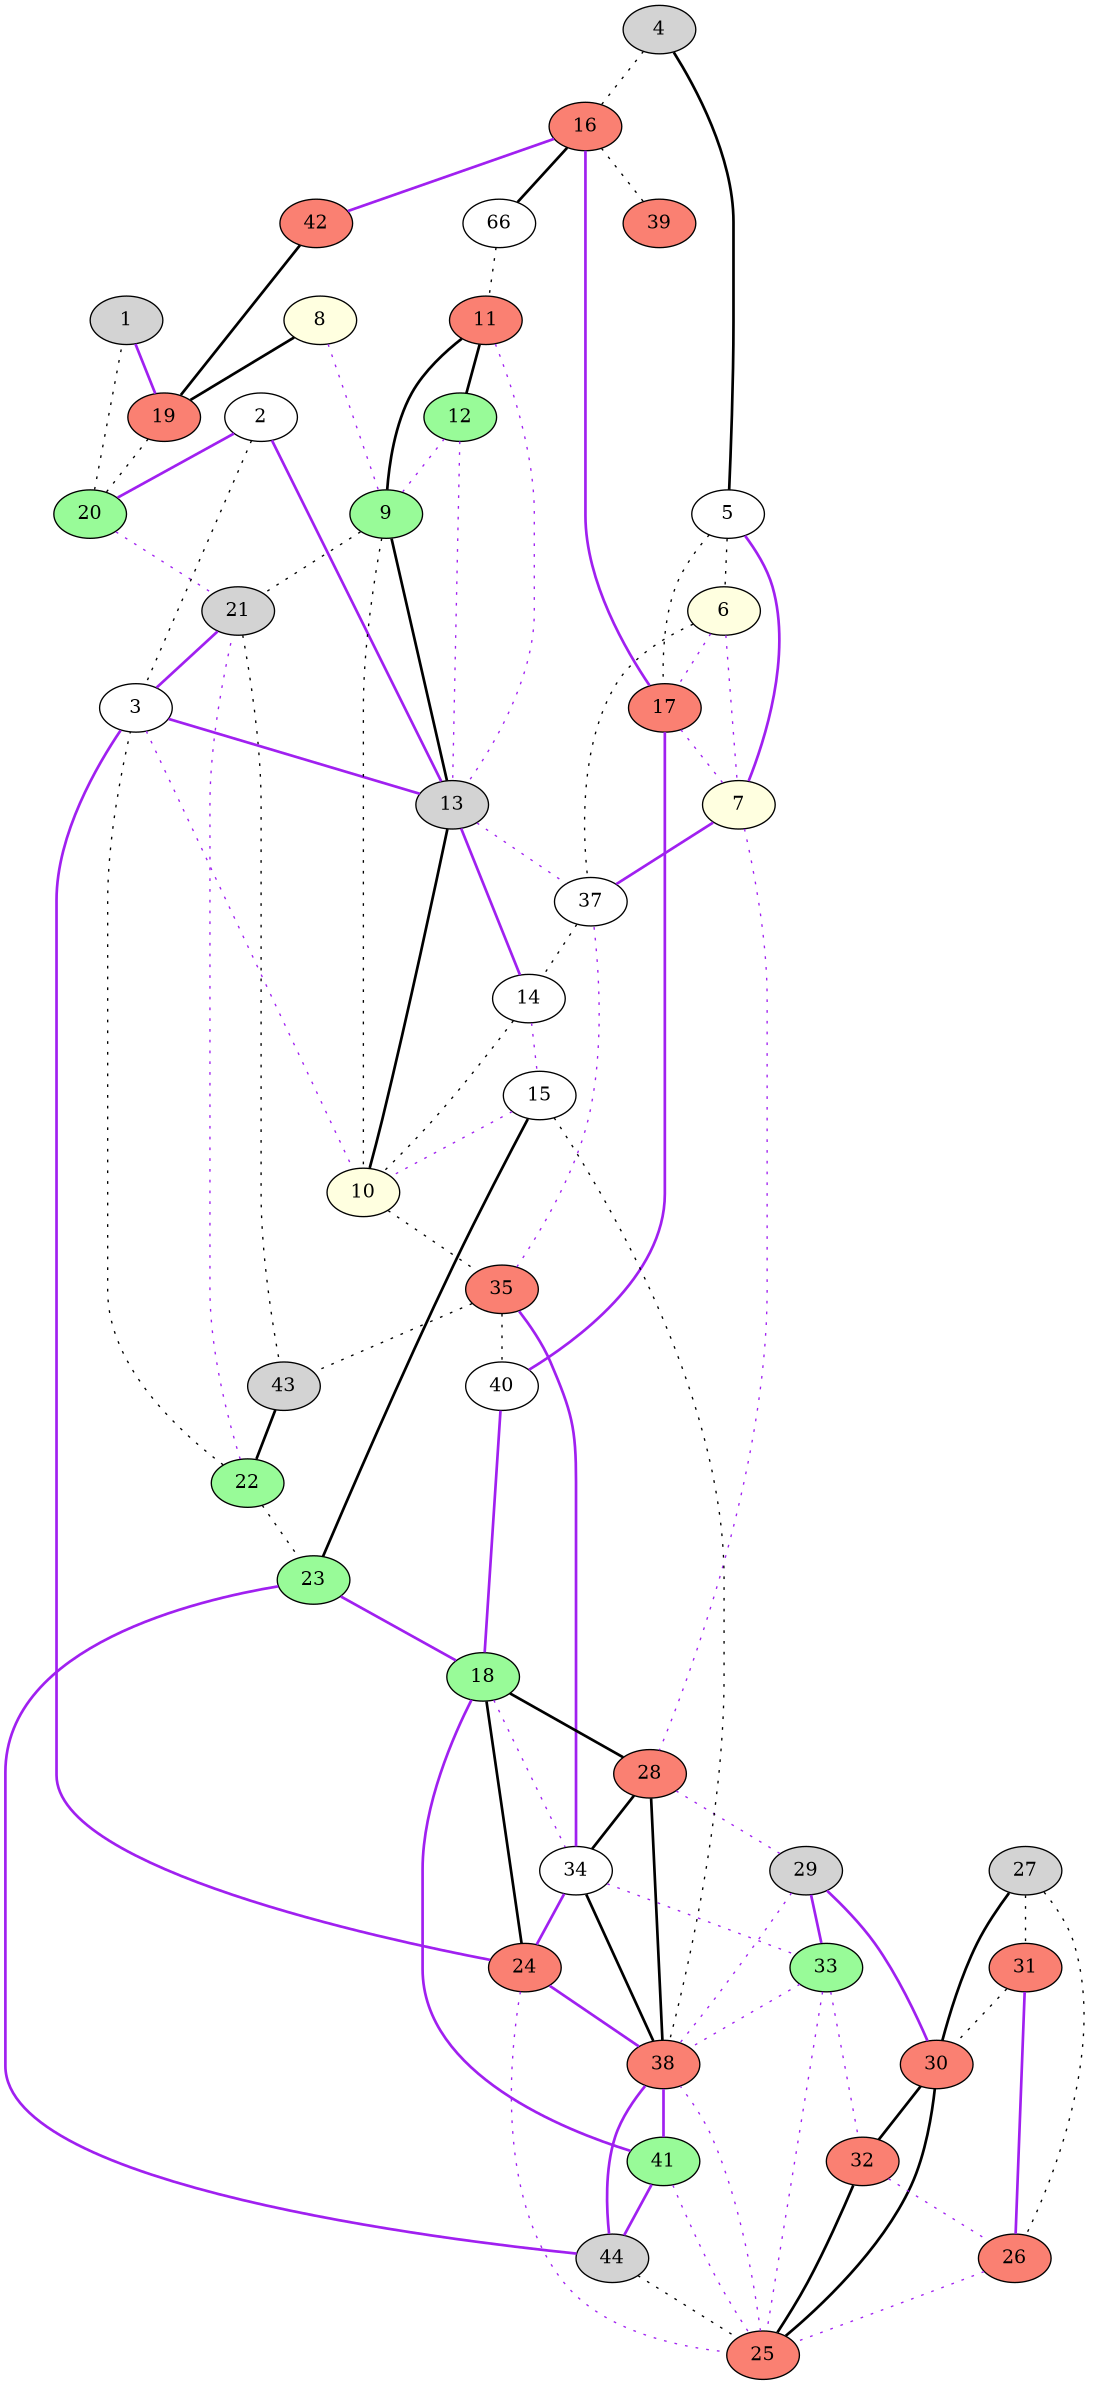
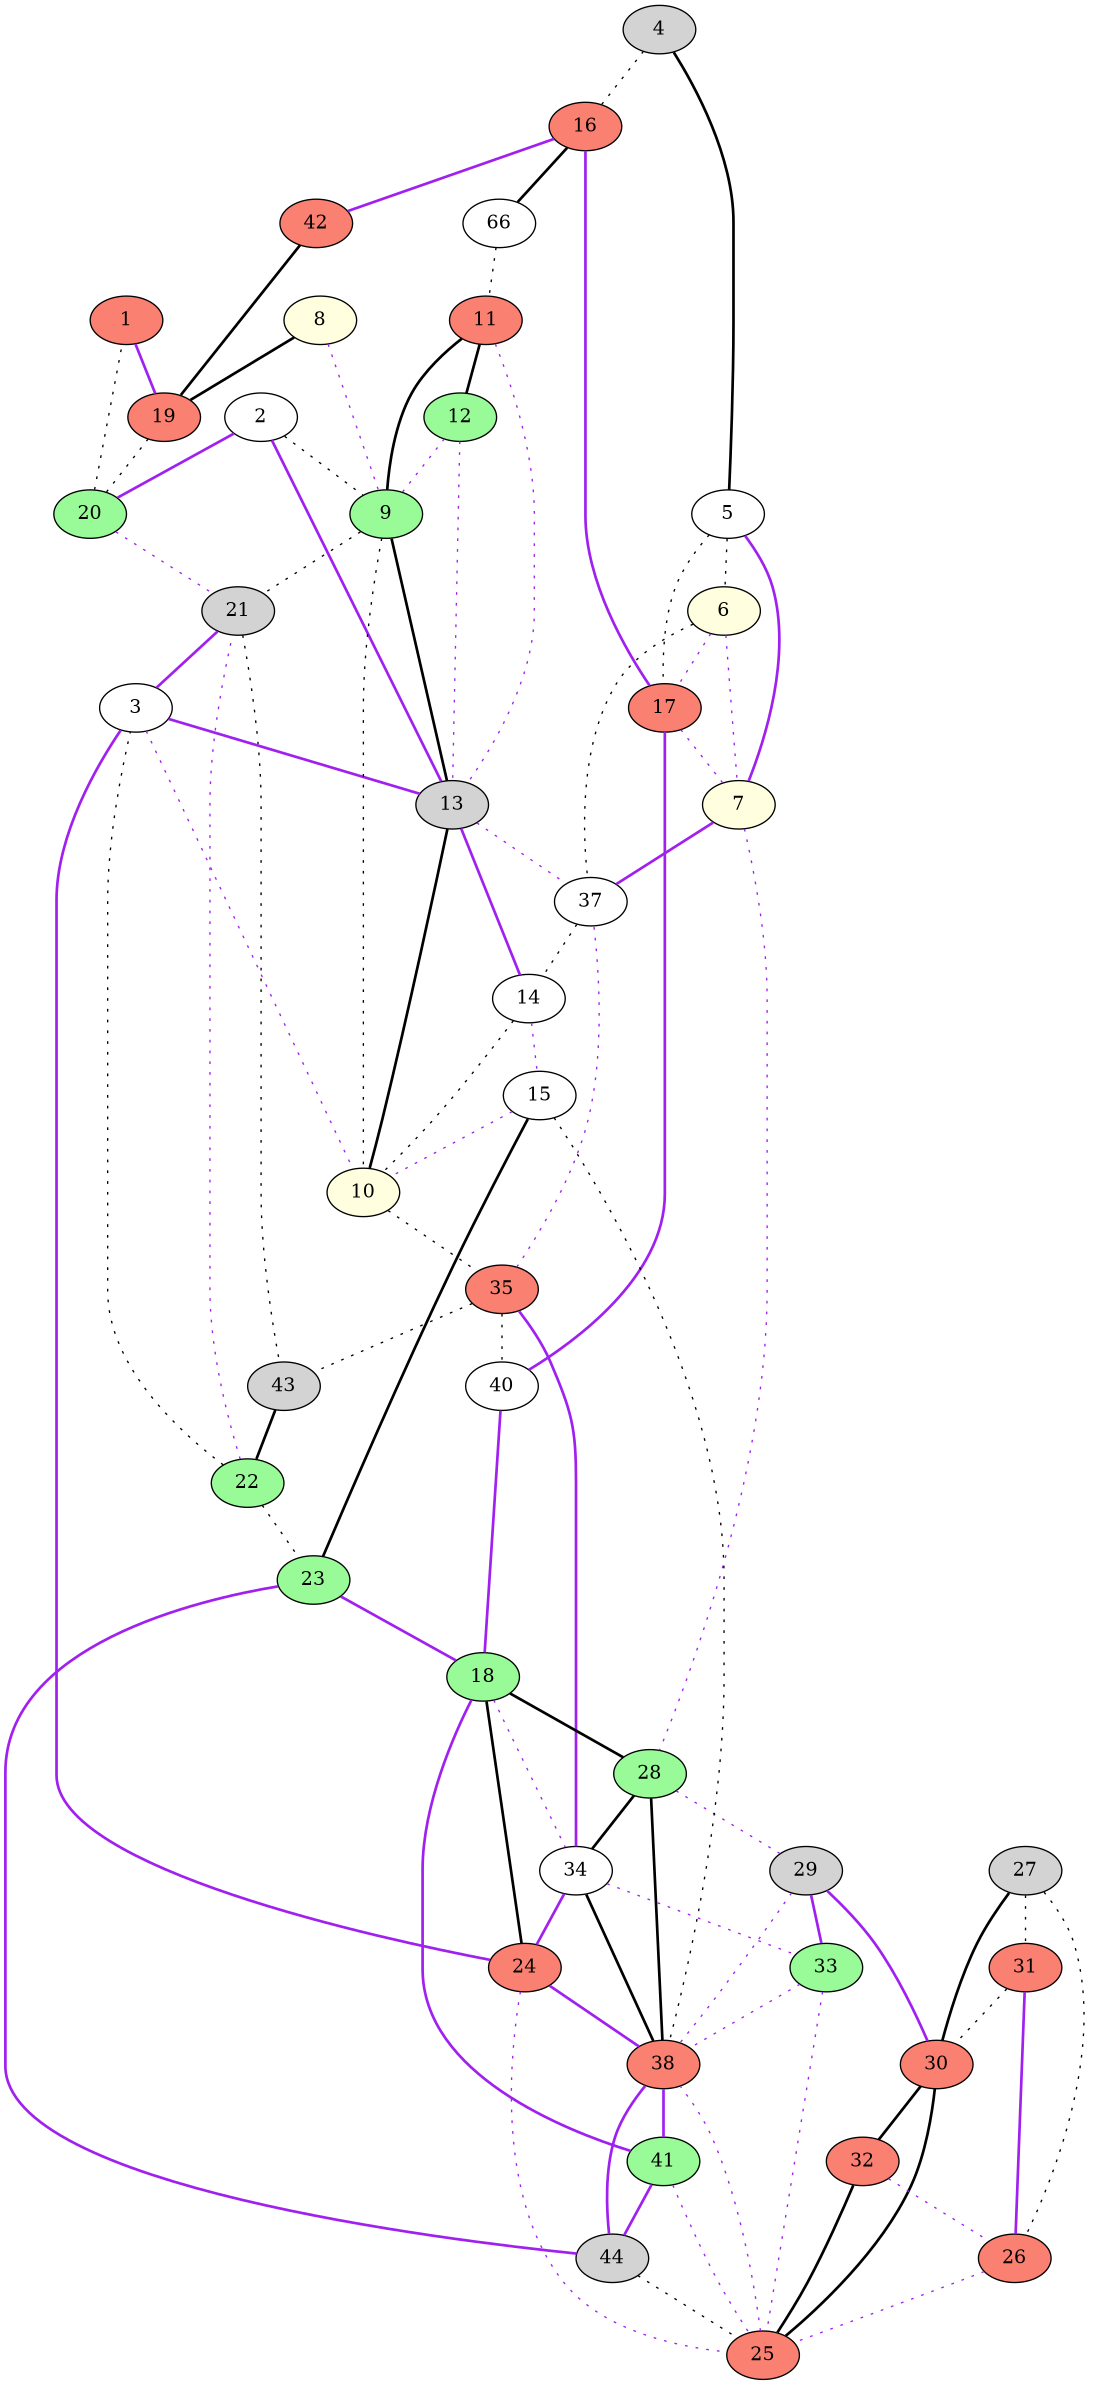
(659, 223) -> none
(127, 320) -> (127, 320)
(199, 562) -> (324, 466)
(650, 1774) -> (650, 1774)
(845, 2064) -> none
